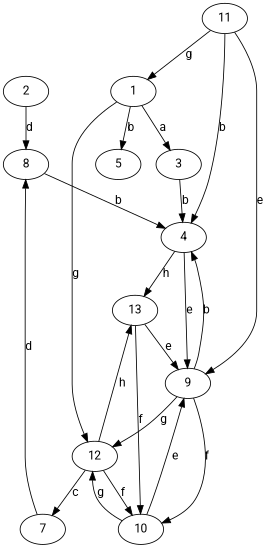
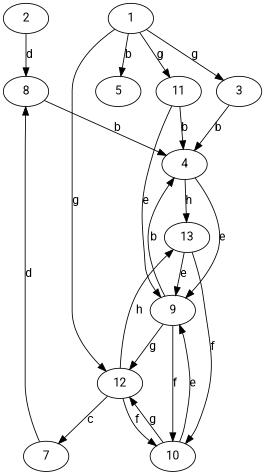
(182, 52) -> (153, 52)
(163, 128) -> (195, 55)
